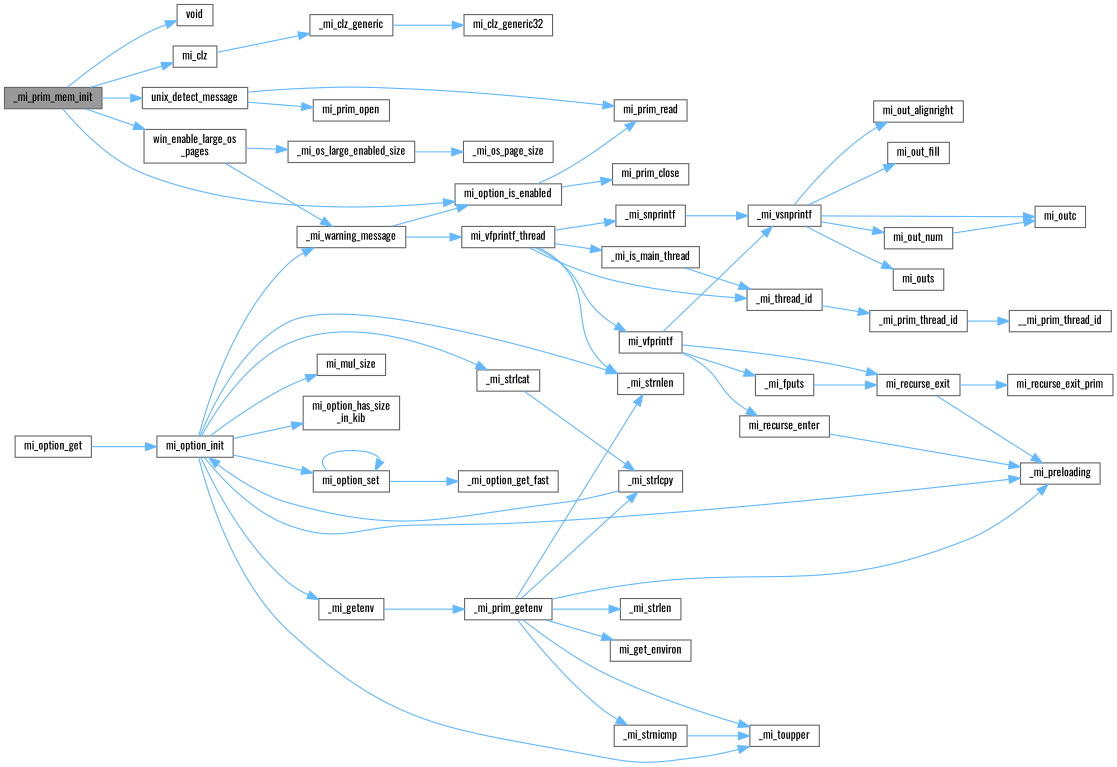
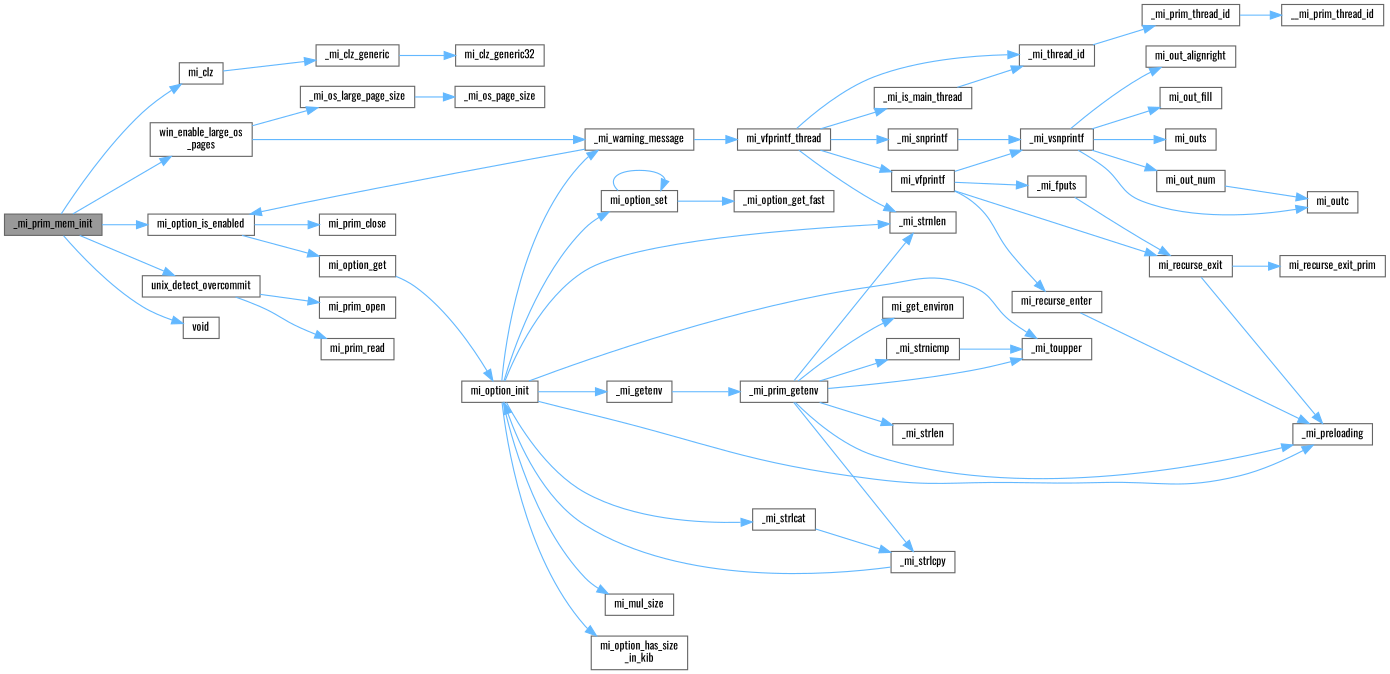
(195, 98) -> (201, 286)
(351, 152) -> (358, 97)
(584, 159) -> (275, 244)
